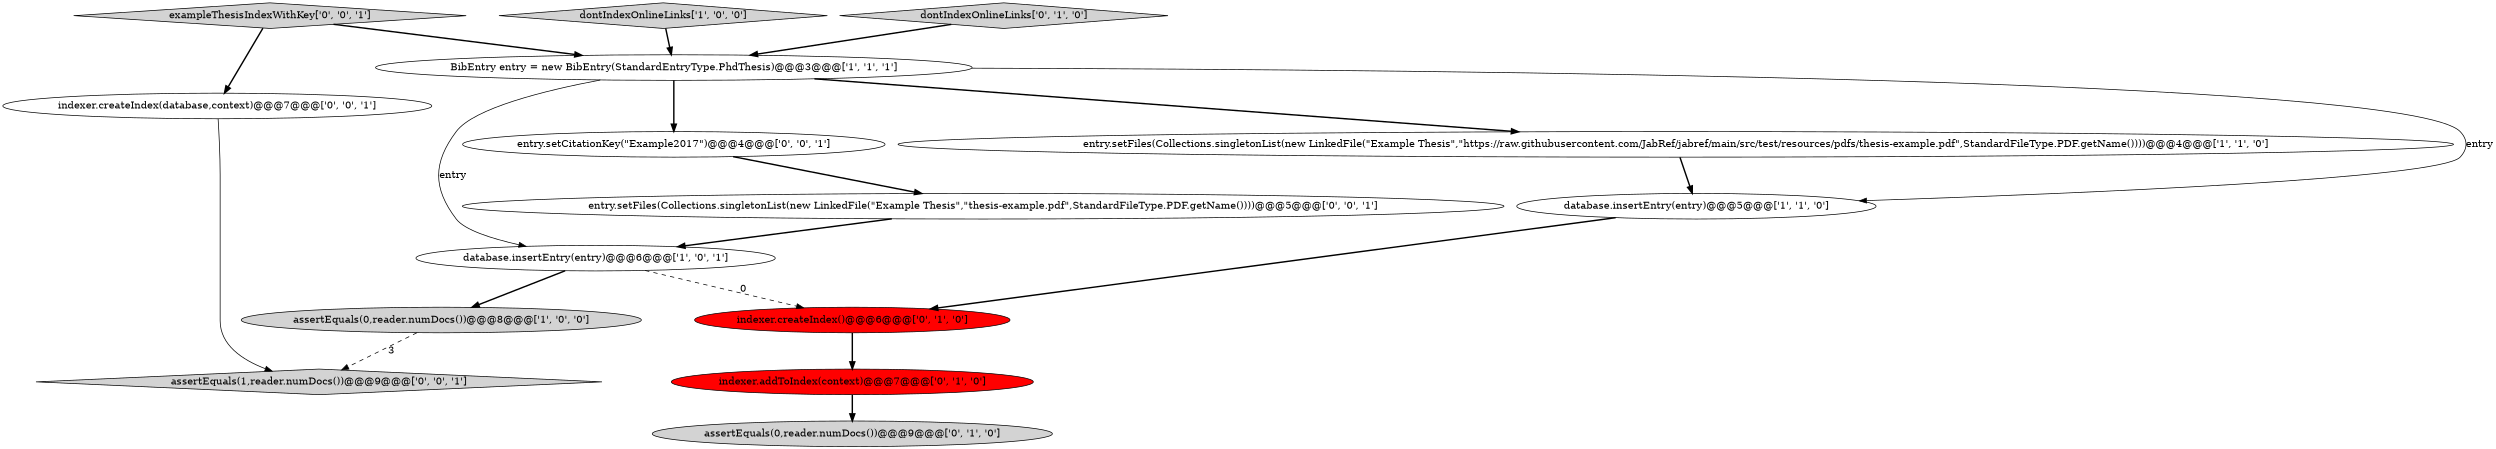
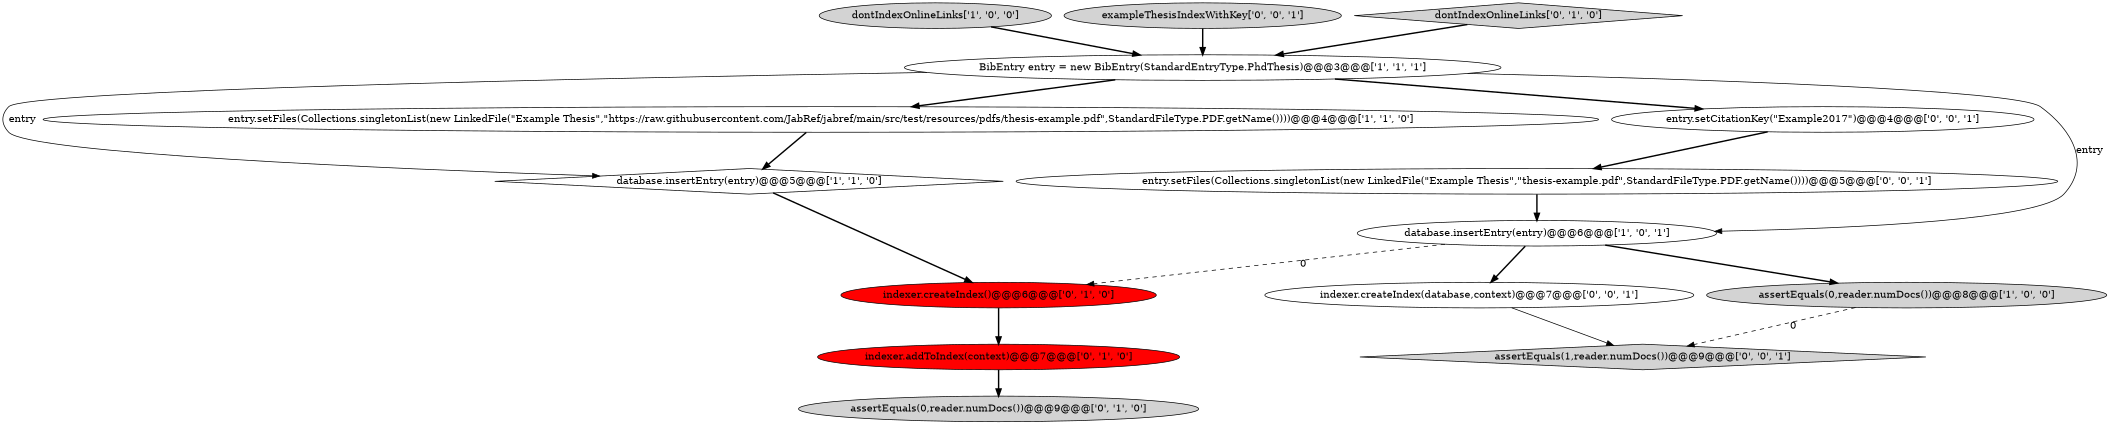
(270, 16) -> (1203, 16)
(663, 16) -> (935, 16)
(246, 57) -> (1511, 262)
(1696, 206) -> (749, 181)
(392, 351) -> (1794, 326)
